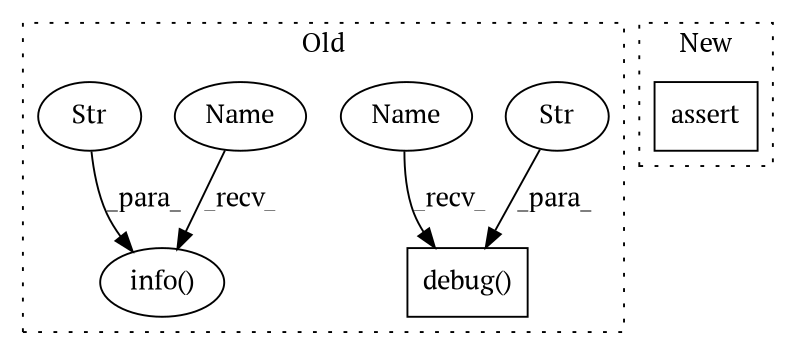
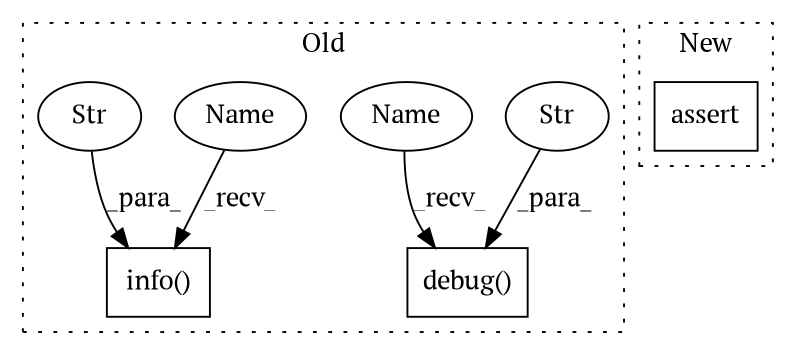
(162, 282) -> (158, 282)
